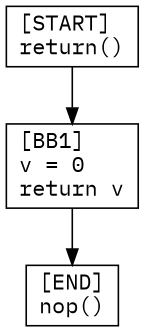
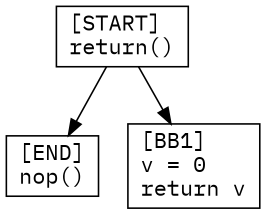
(72, 229) -> (91, 94)
